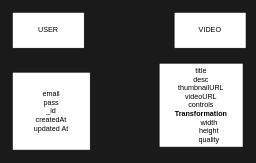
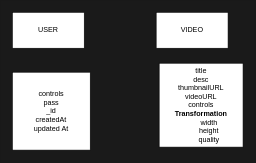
(210, 30) -> (192, 30)
(51, 111) -> (51, 111)
